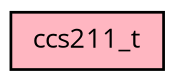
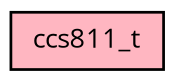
(87, 41) -> (87, 41)
